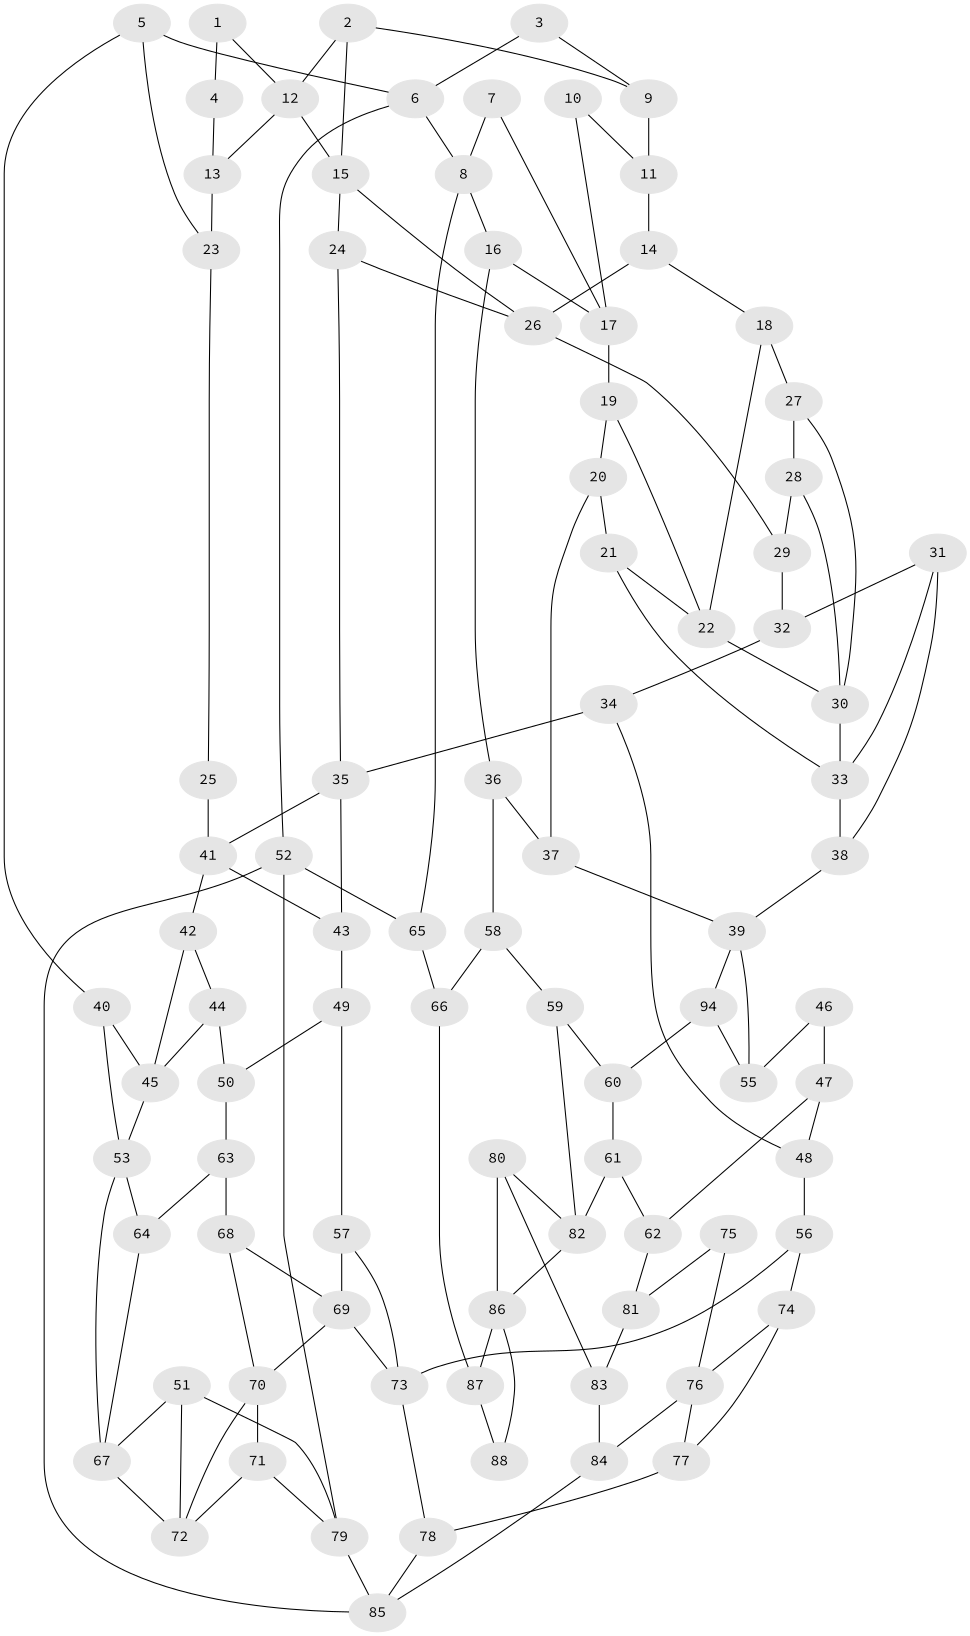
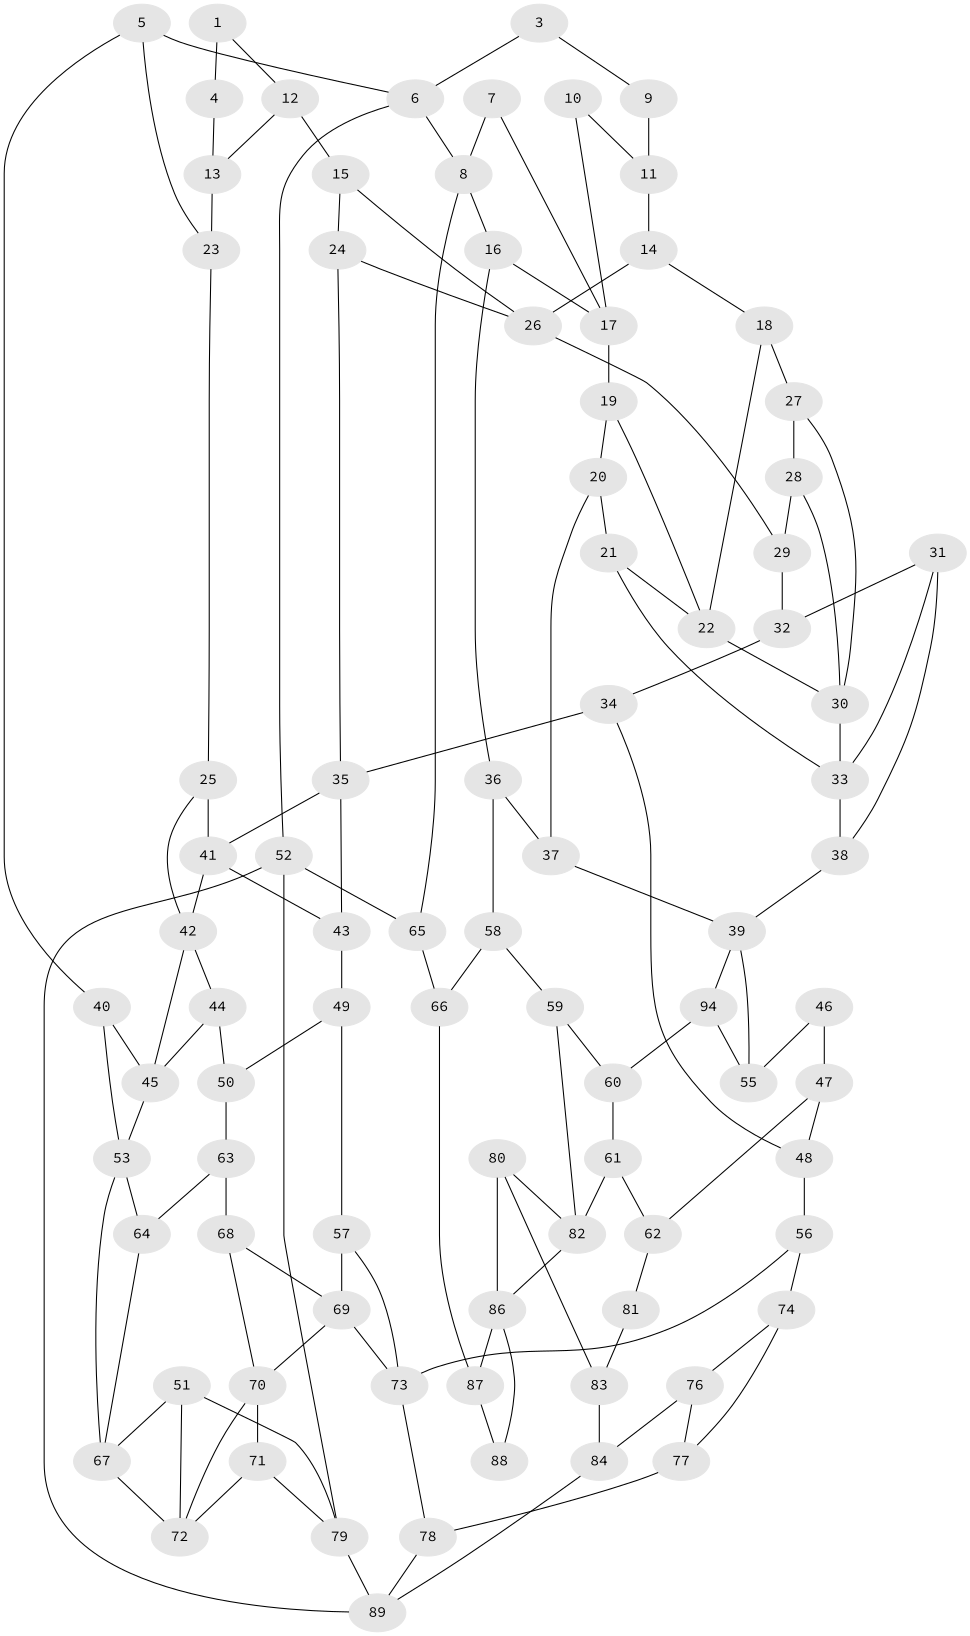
(348, 23) -> none
none -> (168, 853)
(729, 1234) -> none
(377, 1613) -> (377, 1613)
